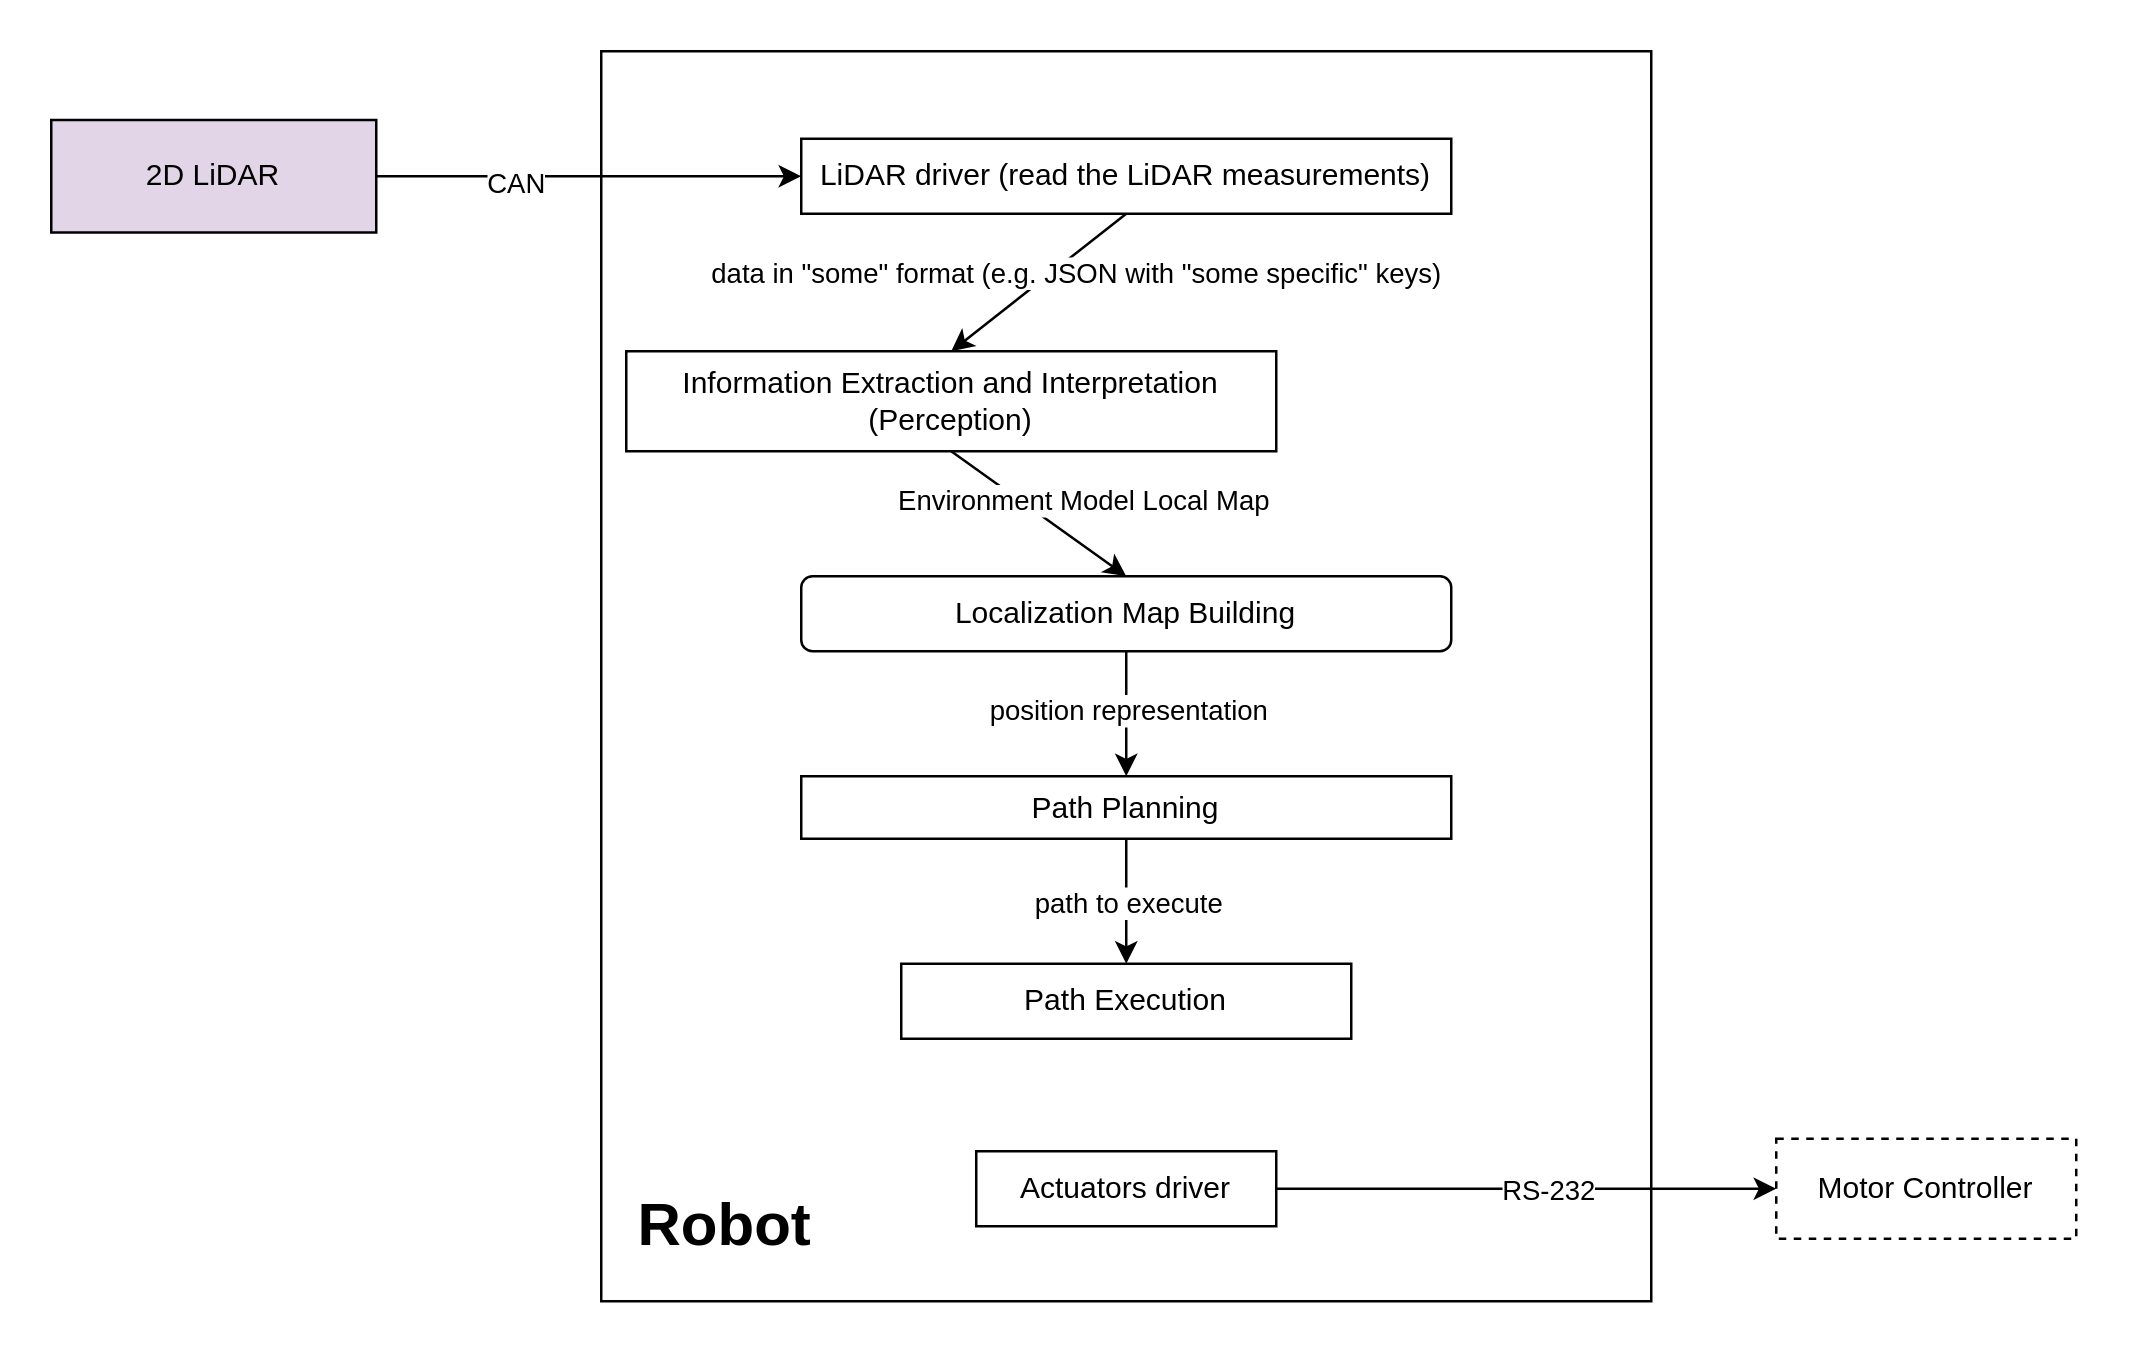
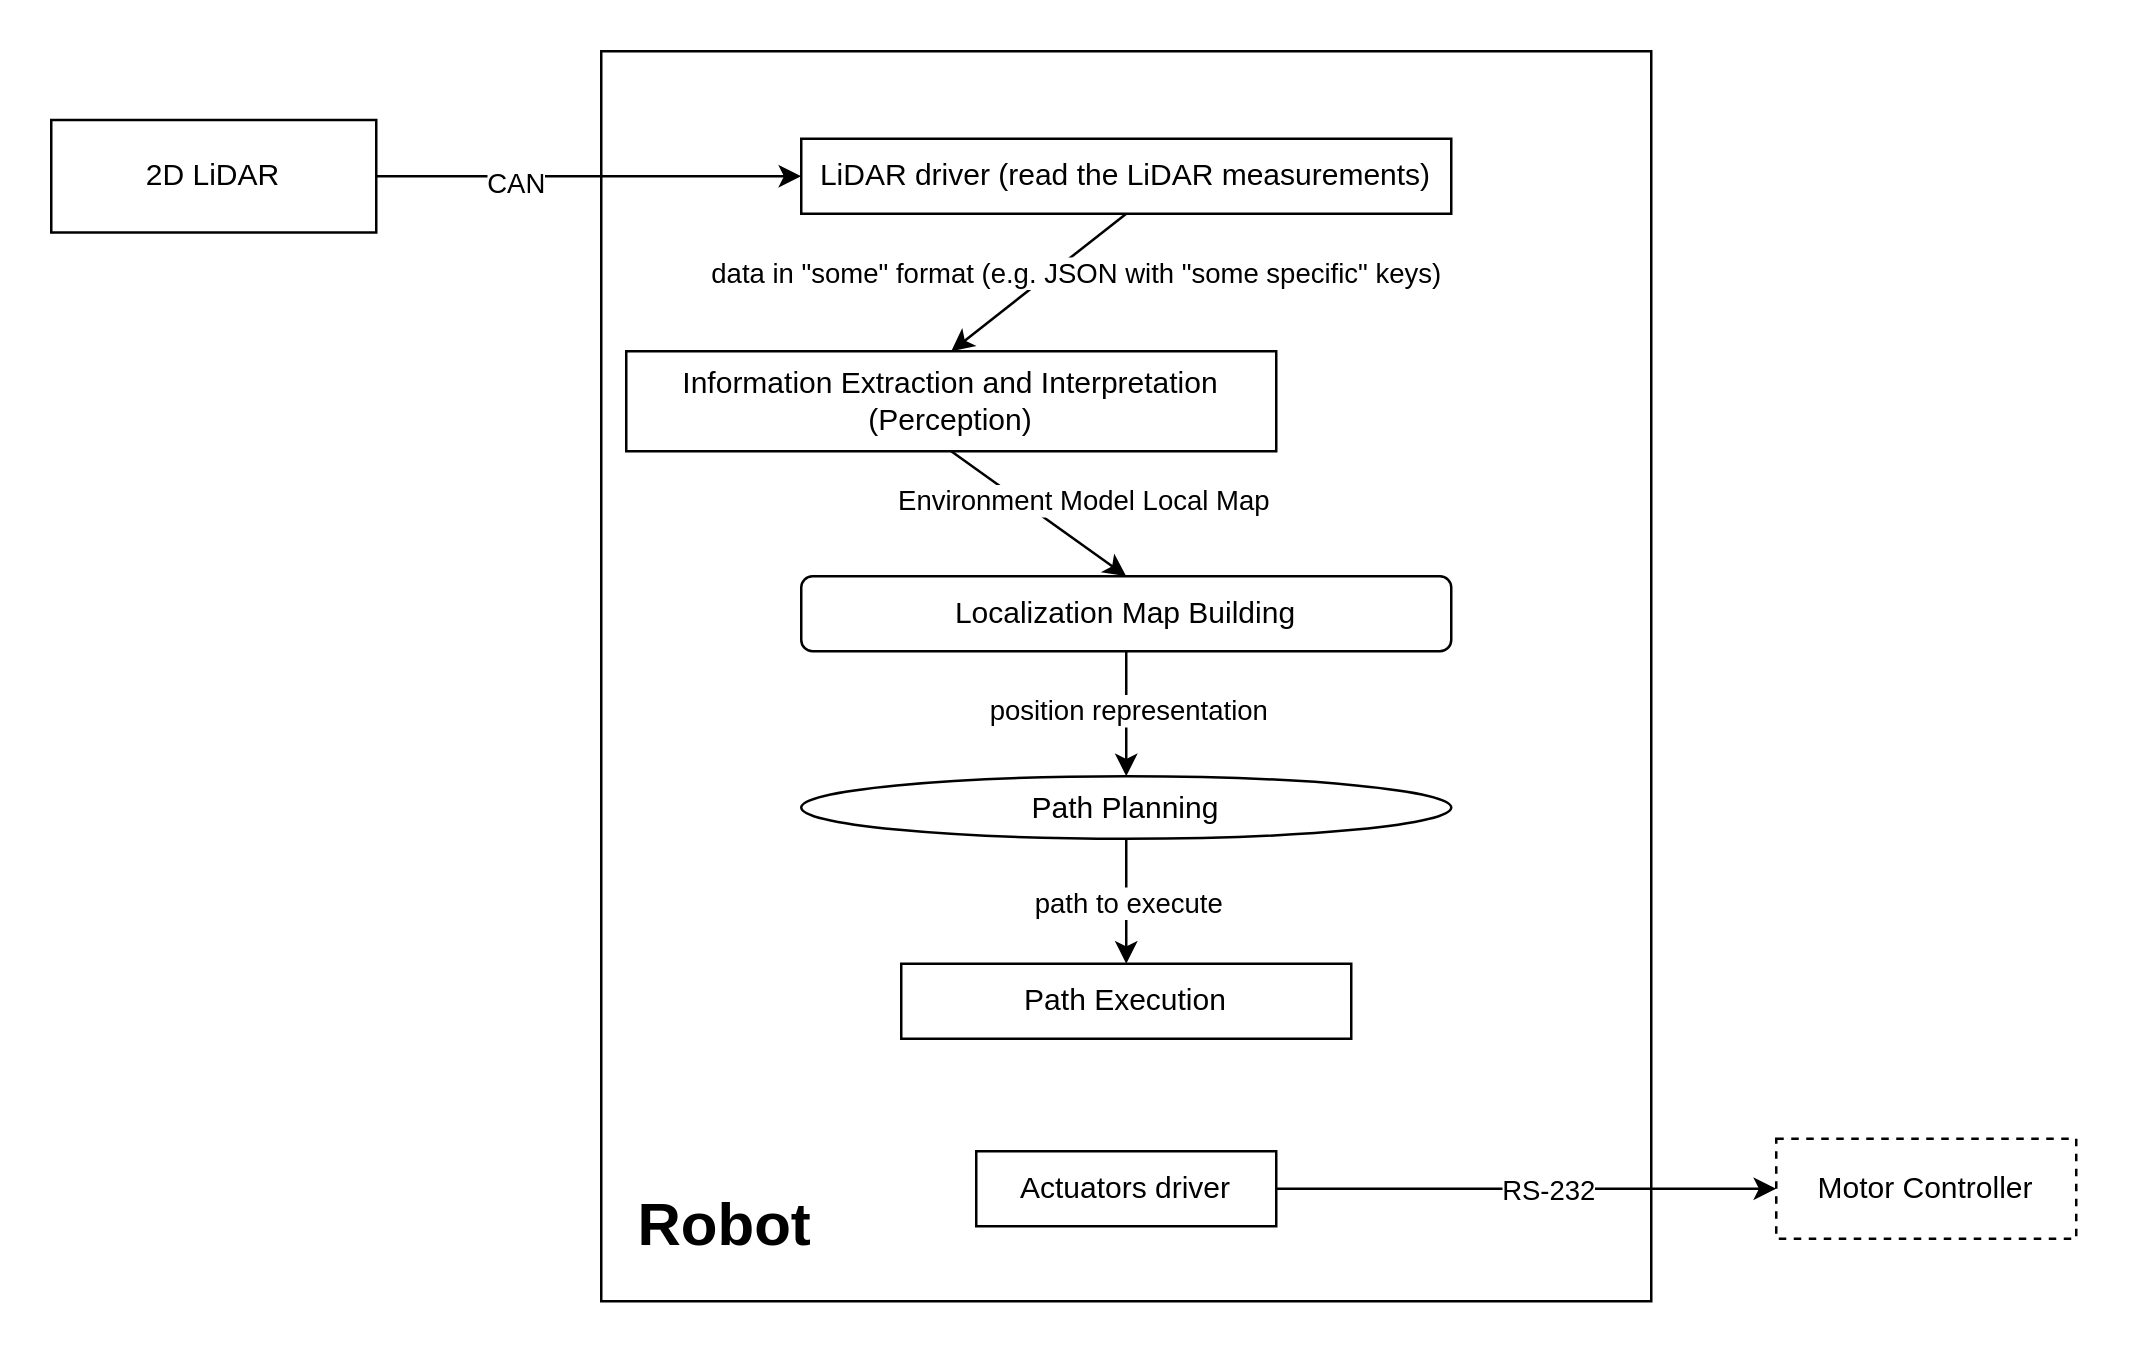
(214, 176) -> (214, 176)
(1126, 808) -> (1126, 808)
